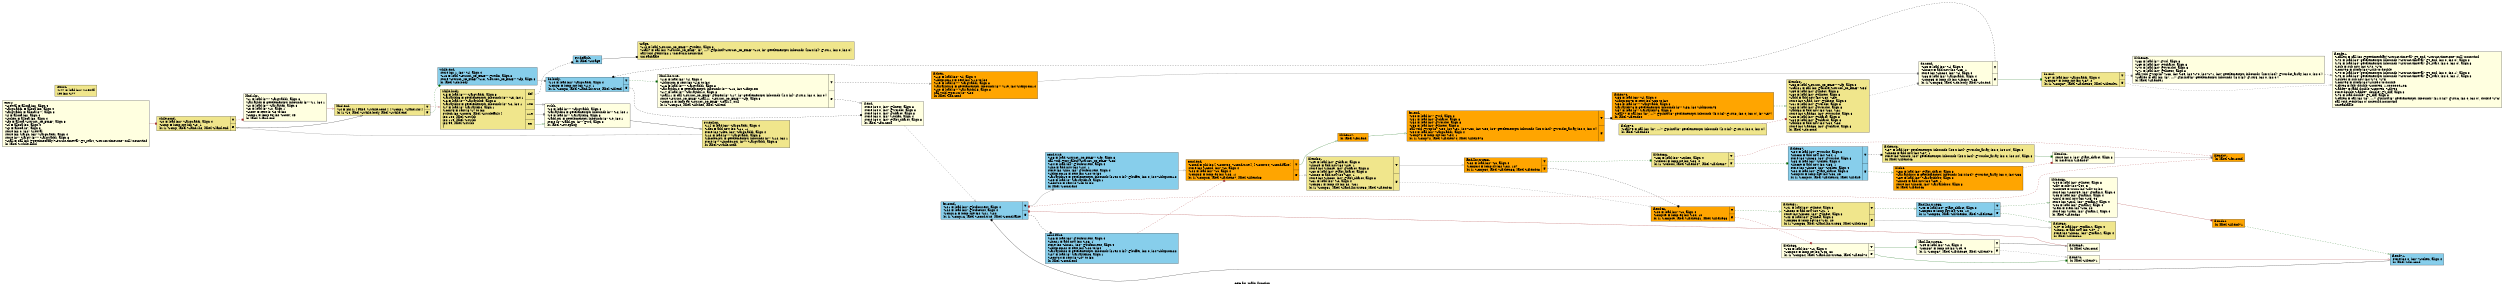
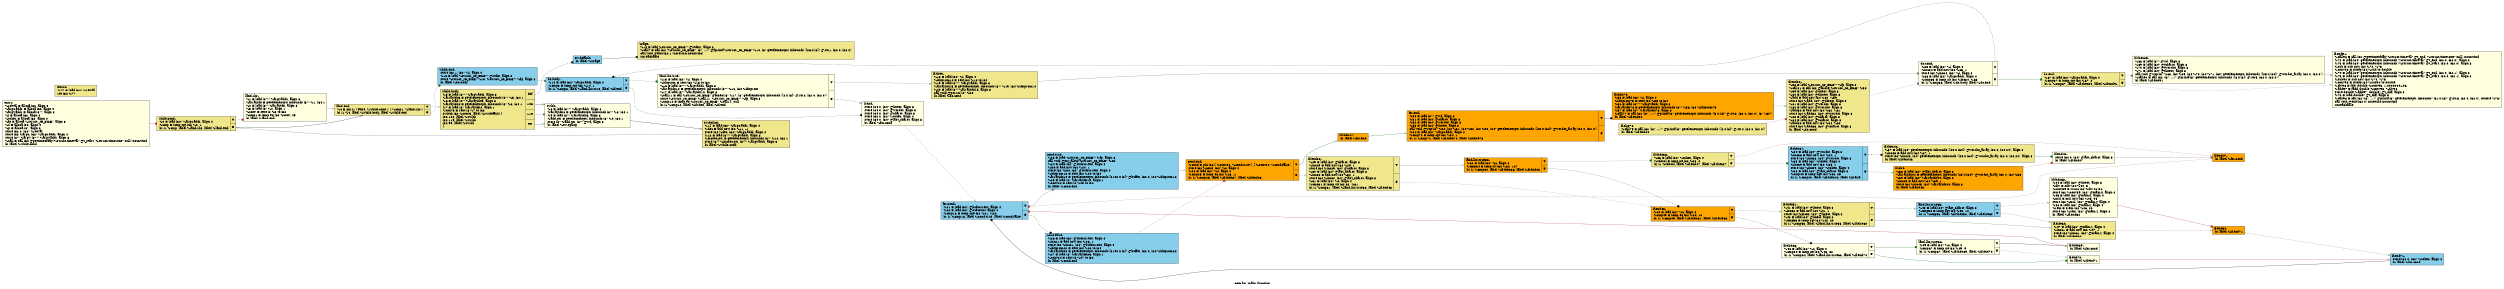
(985, 85) -> (985, 85)
(2072, 161) -> (2069, 161)
(1771, 227) -> (1771, 227)
none -> (2163, 230)
